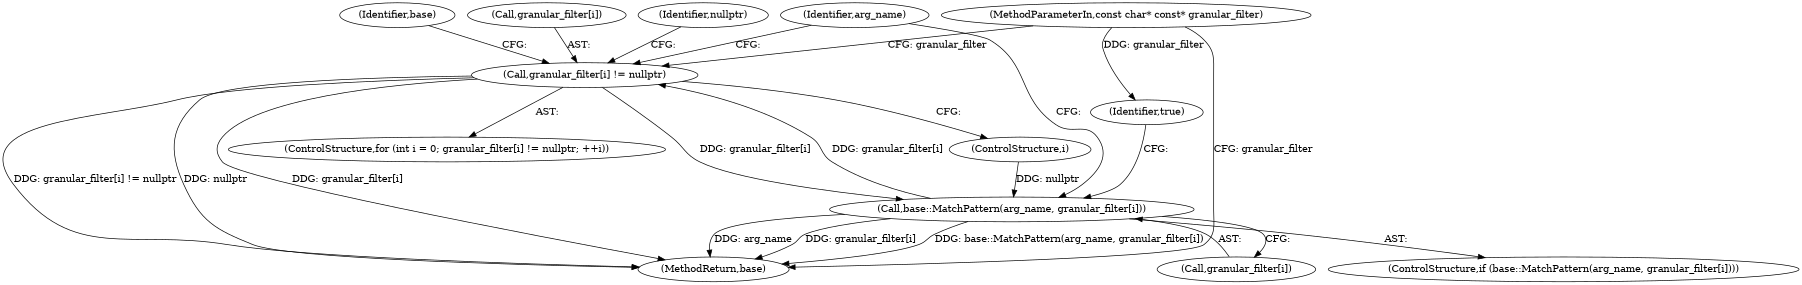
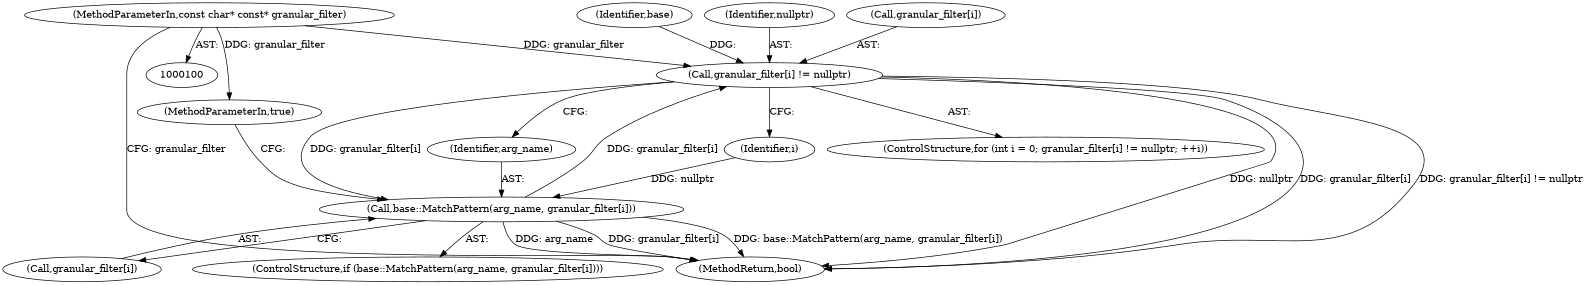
(726, 44) -> (590, 93)
(516, 45) -> (724, 45)
(665, 45) -> (783, 45)
(937, 45) -> (574, 45)
none -> (182, 75)
(1070, 112) -> (515, 179)
(1147, 112) -> (229, 112)
(1020, 149) -> (769, 149)
(714, 269) -> (750, 269)
